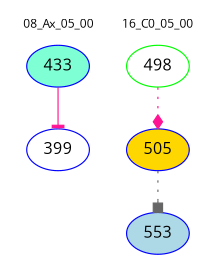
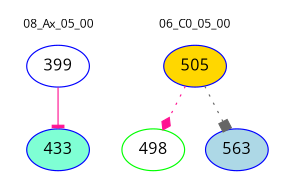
(158, 25) -> (195, 25)
(158, 101) -> (177, 102)
(58, 105) -> (58, 105)
(158, 233) -> (237, 150)
